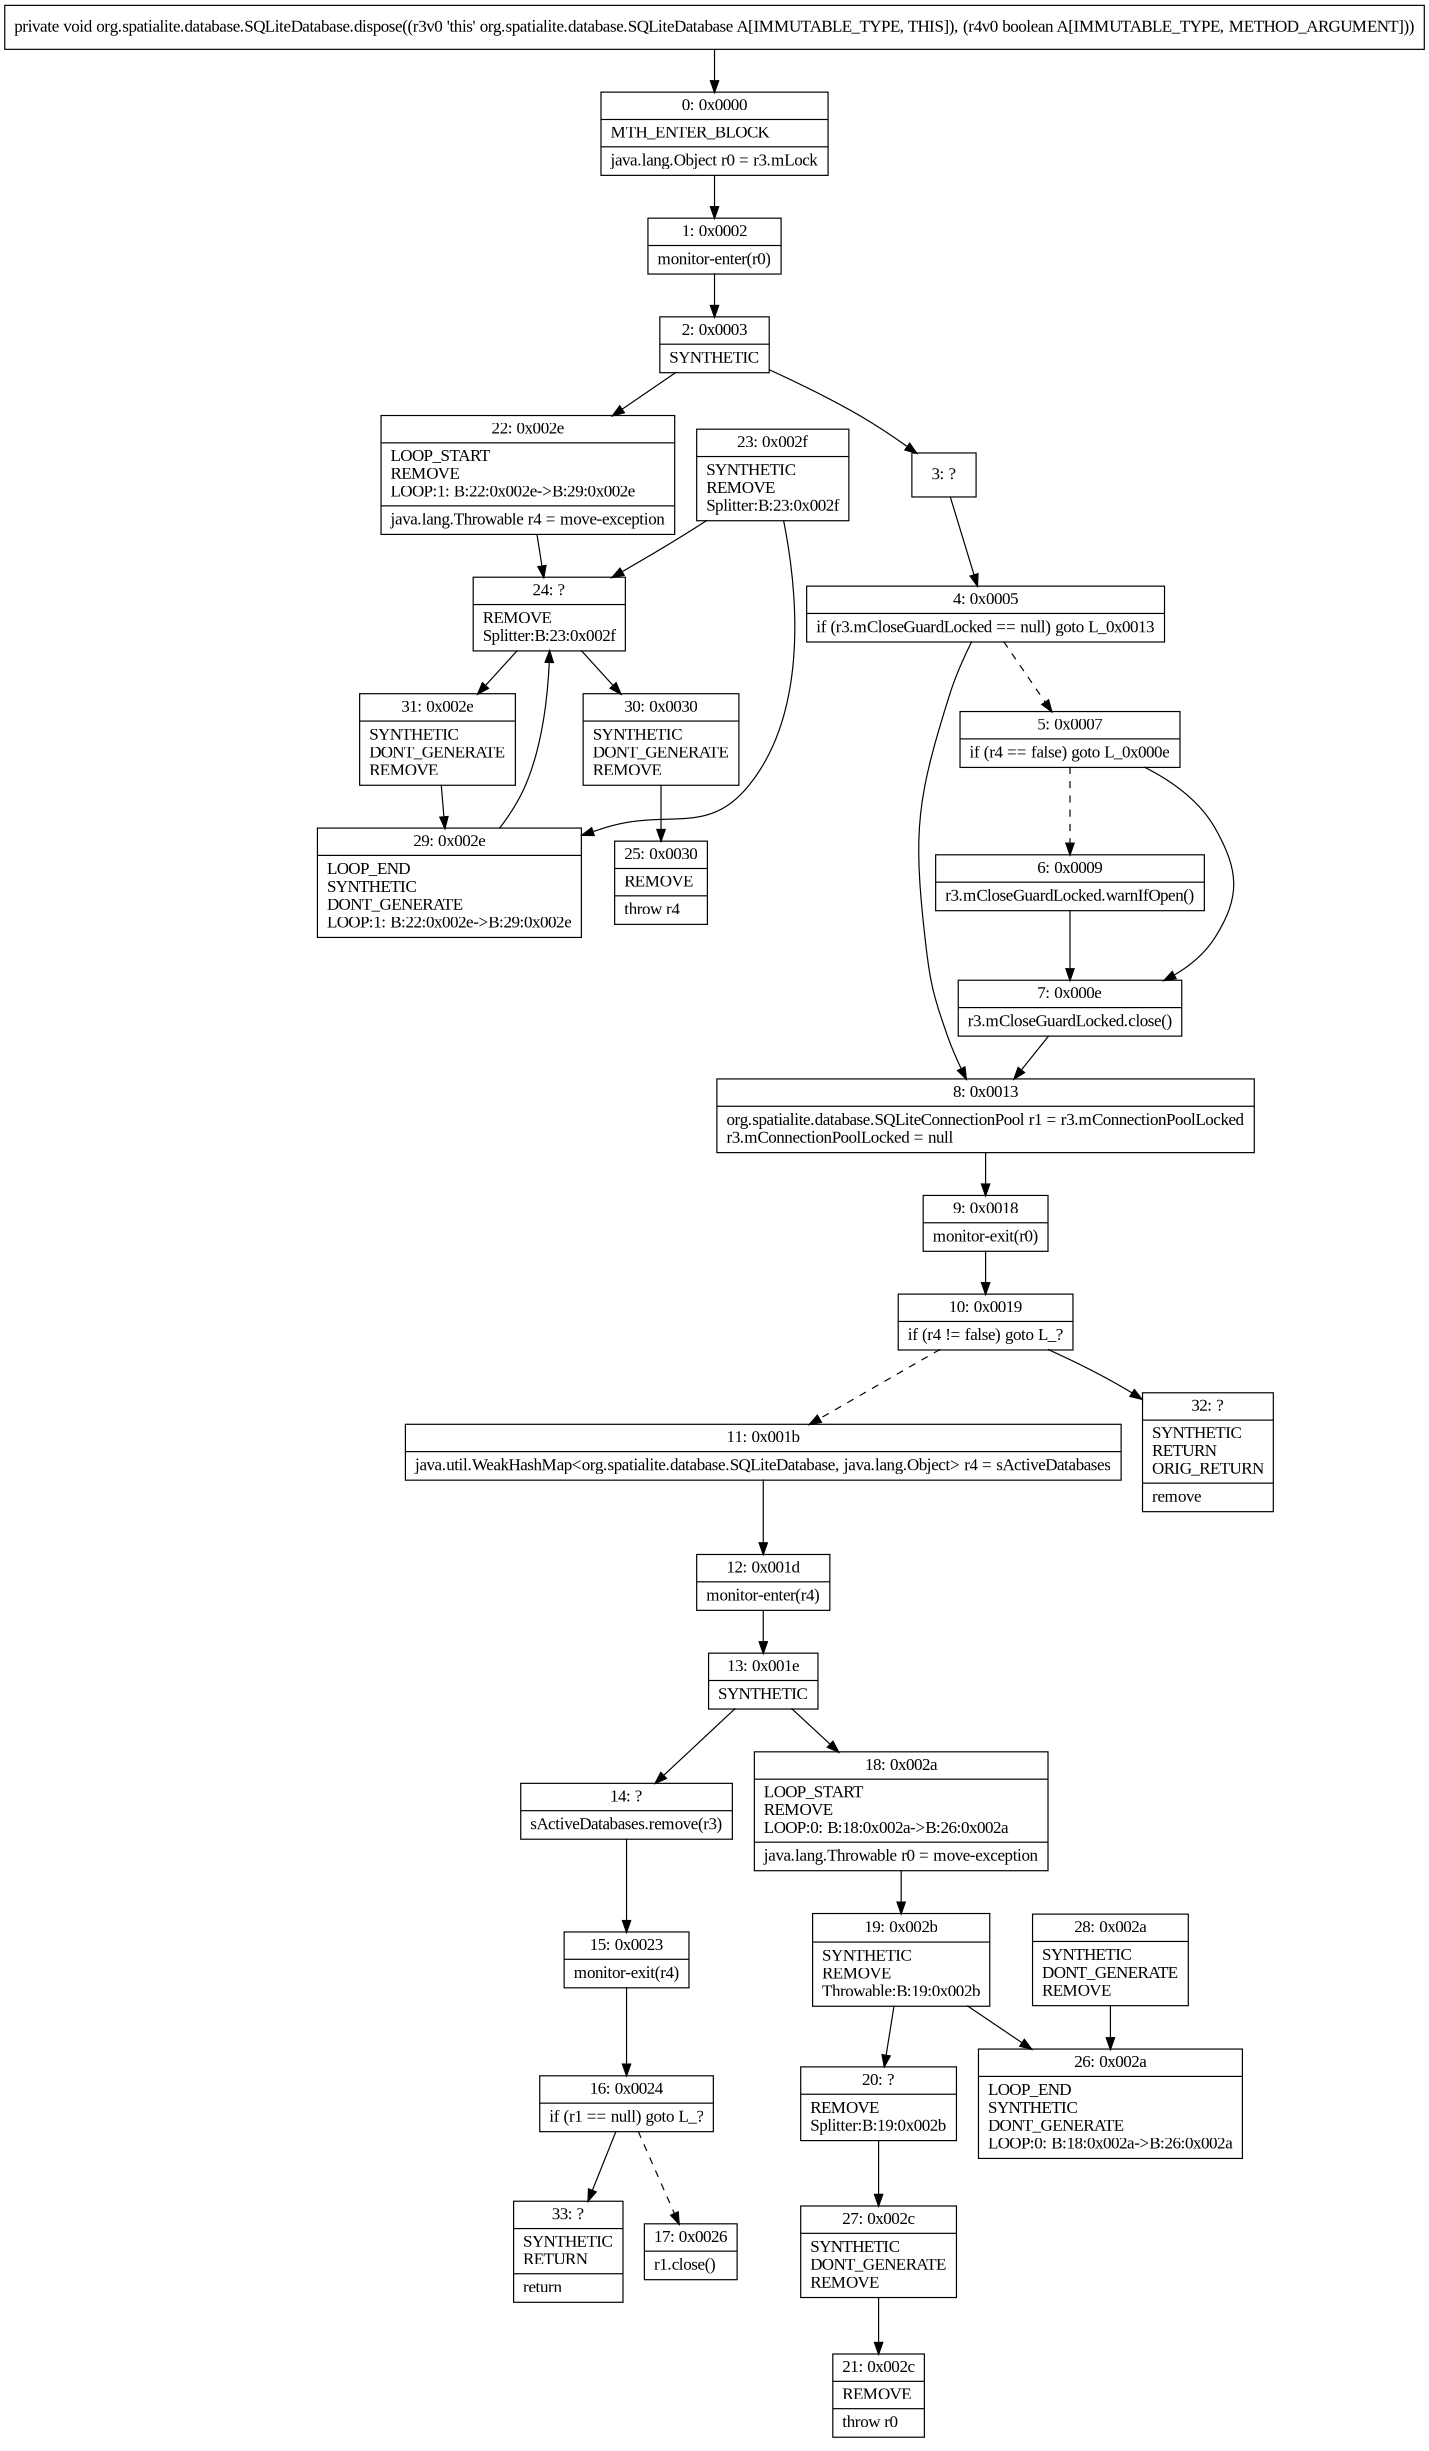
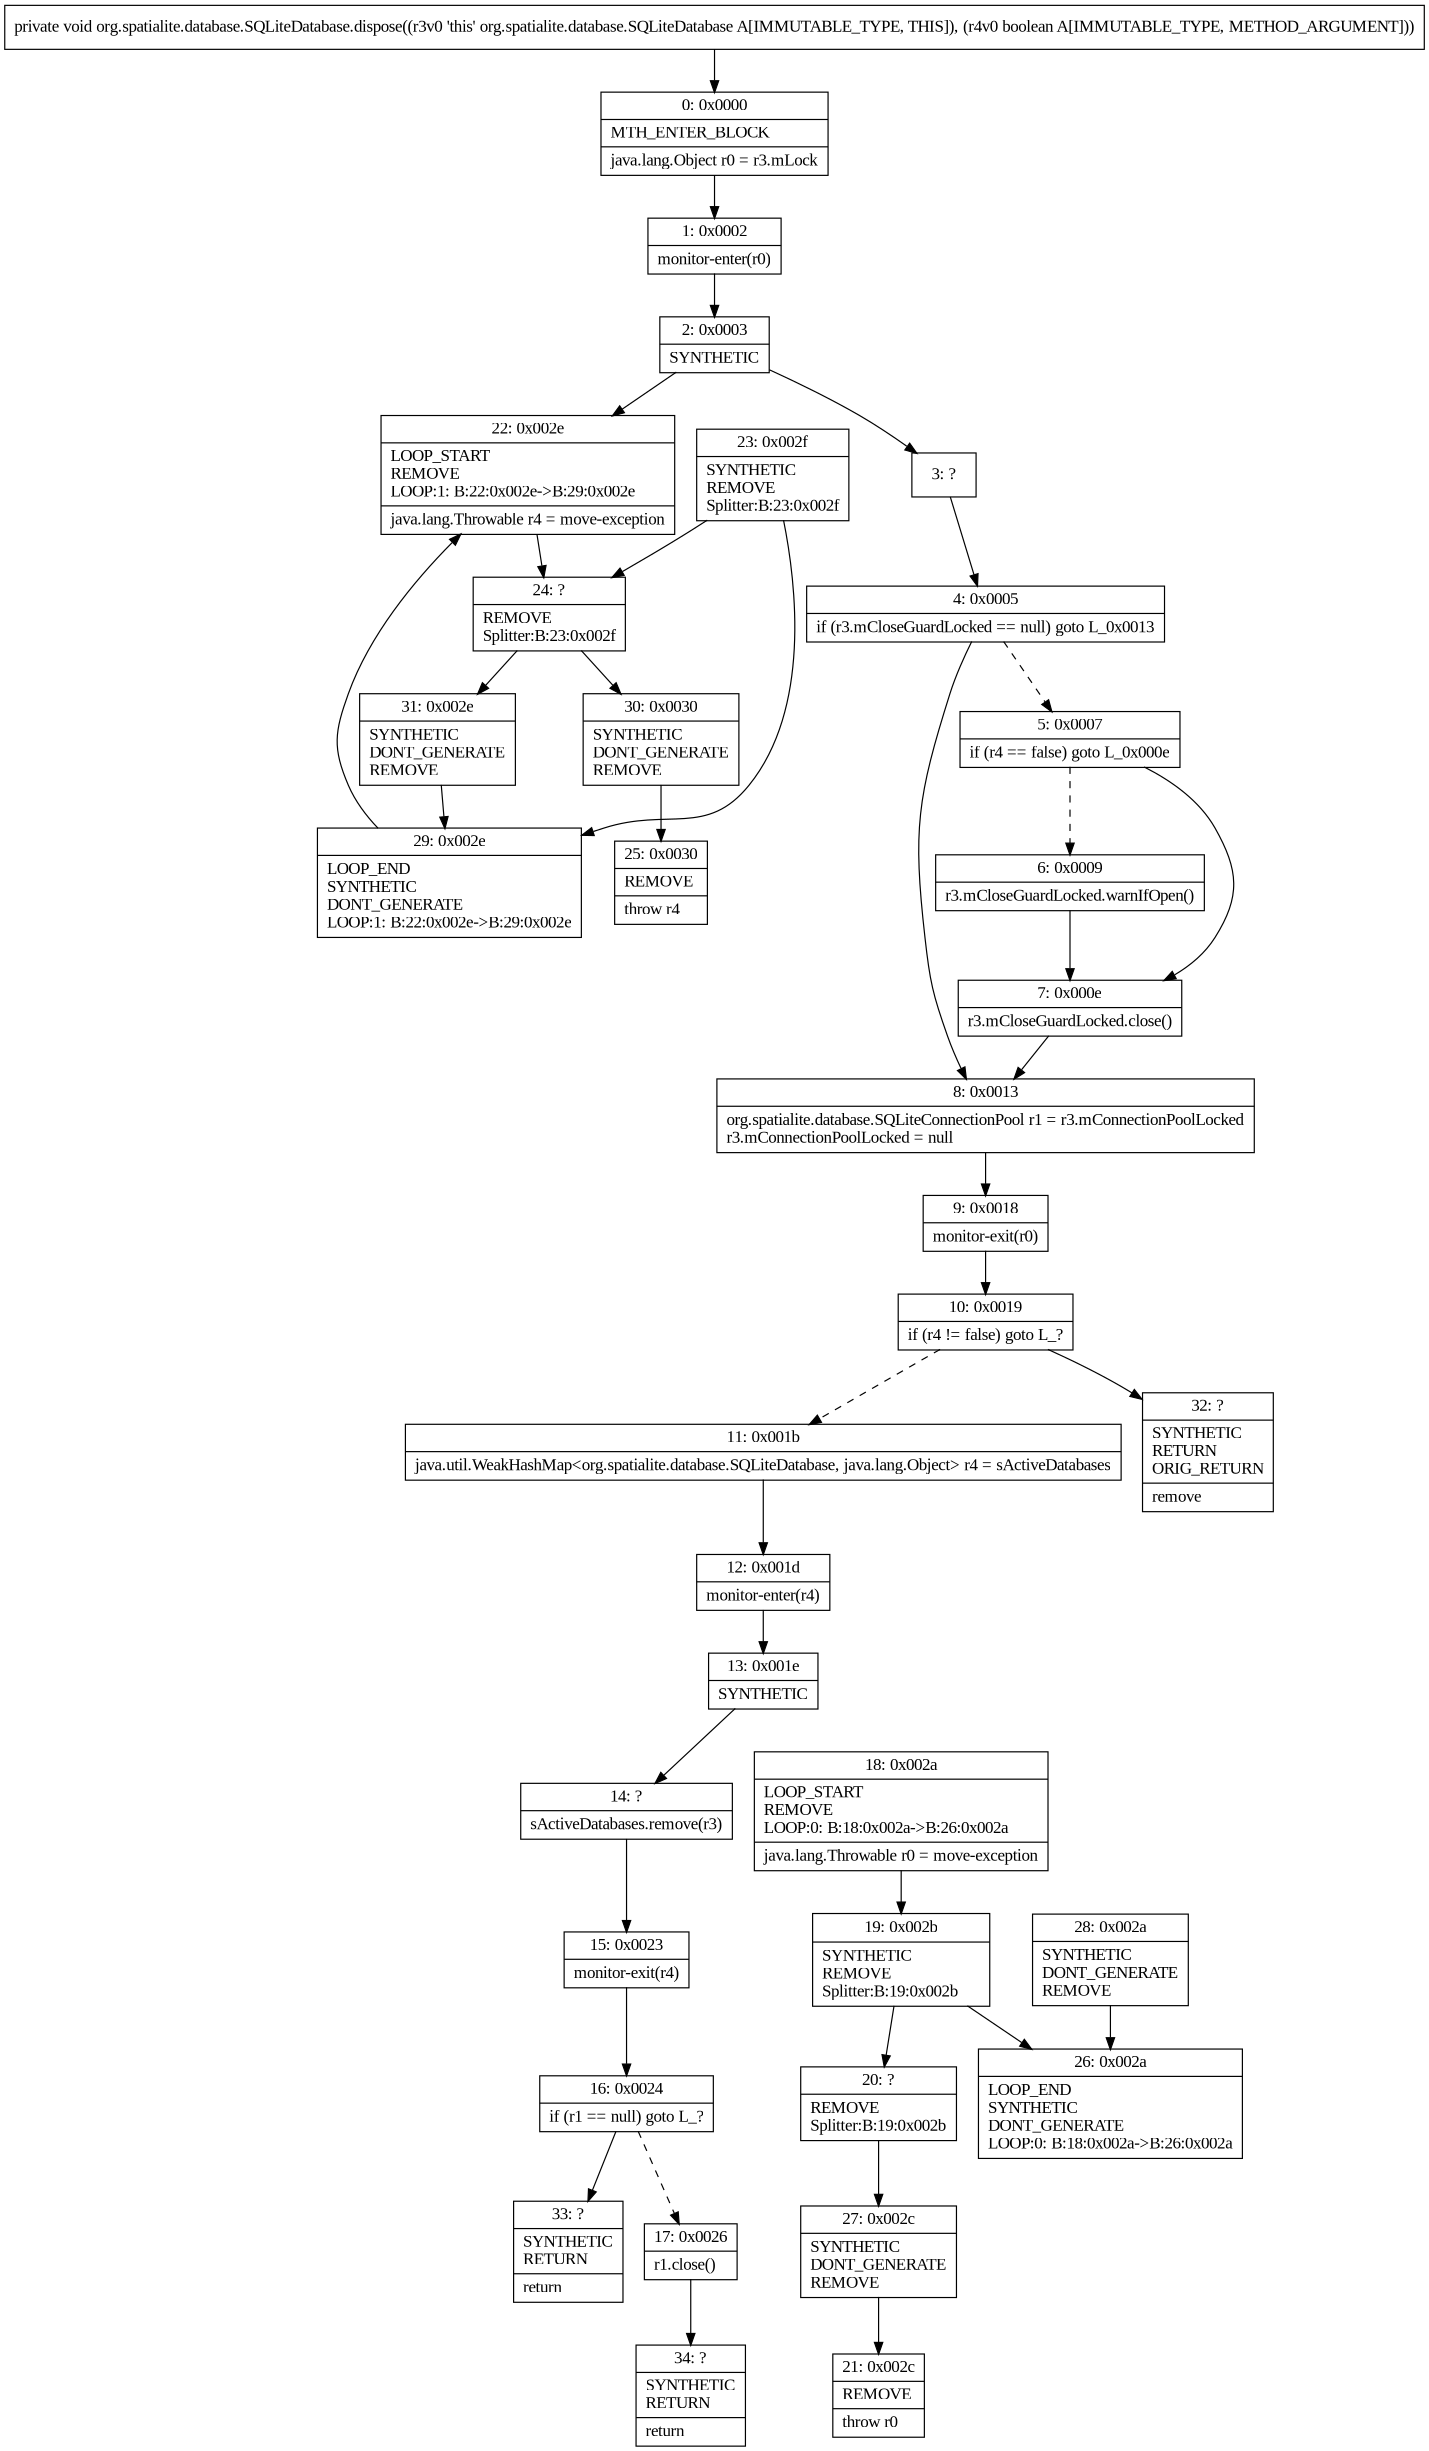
(537, 750) -> (355, 676)
(811, 1726) -> none
(901, 1991) -> (890, 1991)
none -> (691, 2396)
